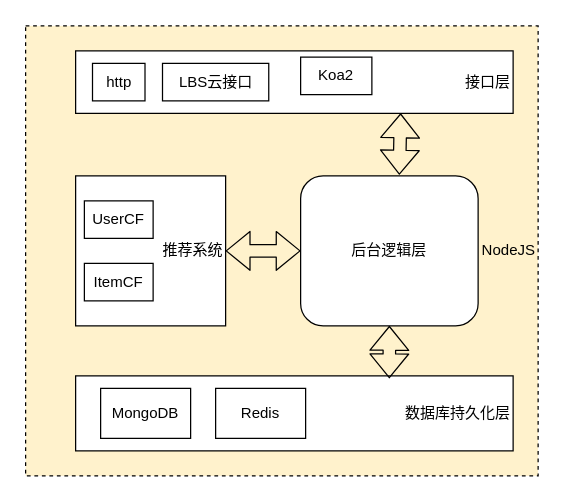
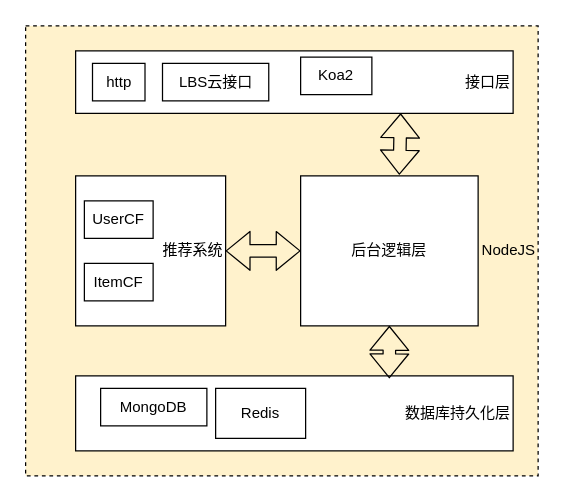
(389, 251) -> (389, 251)
(146, 413) -> (154, 407)
